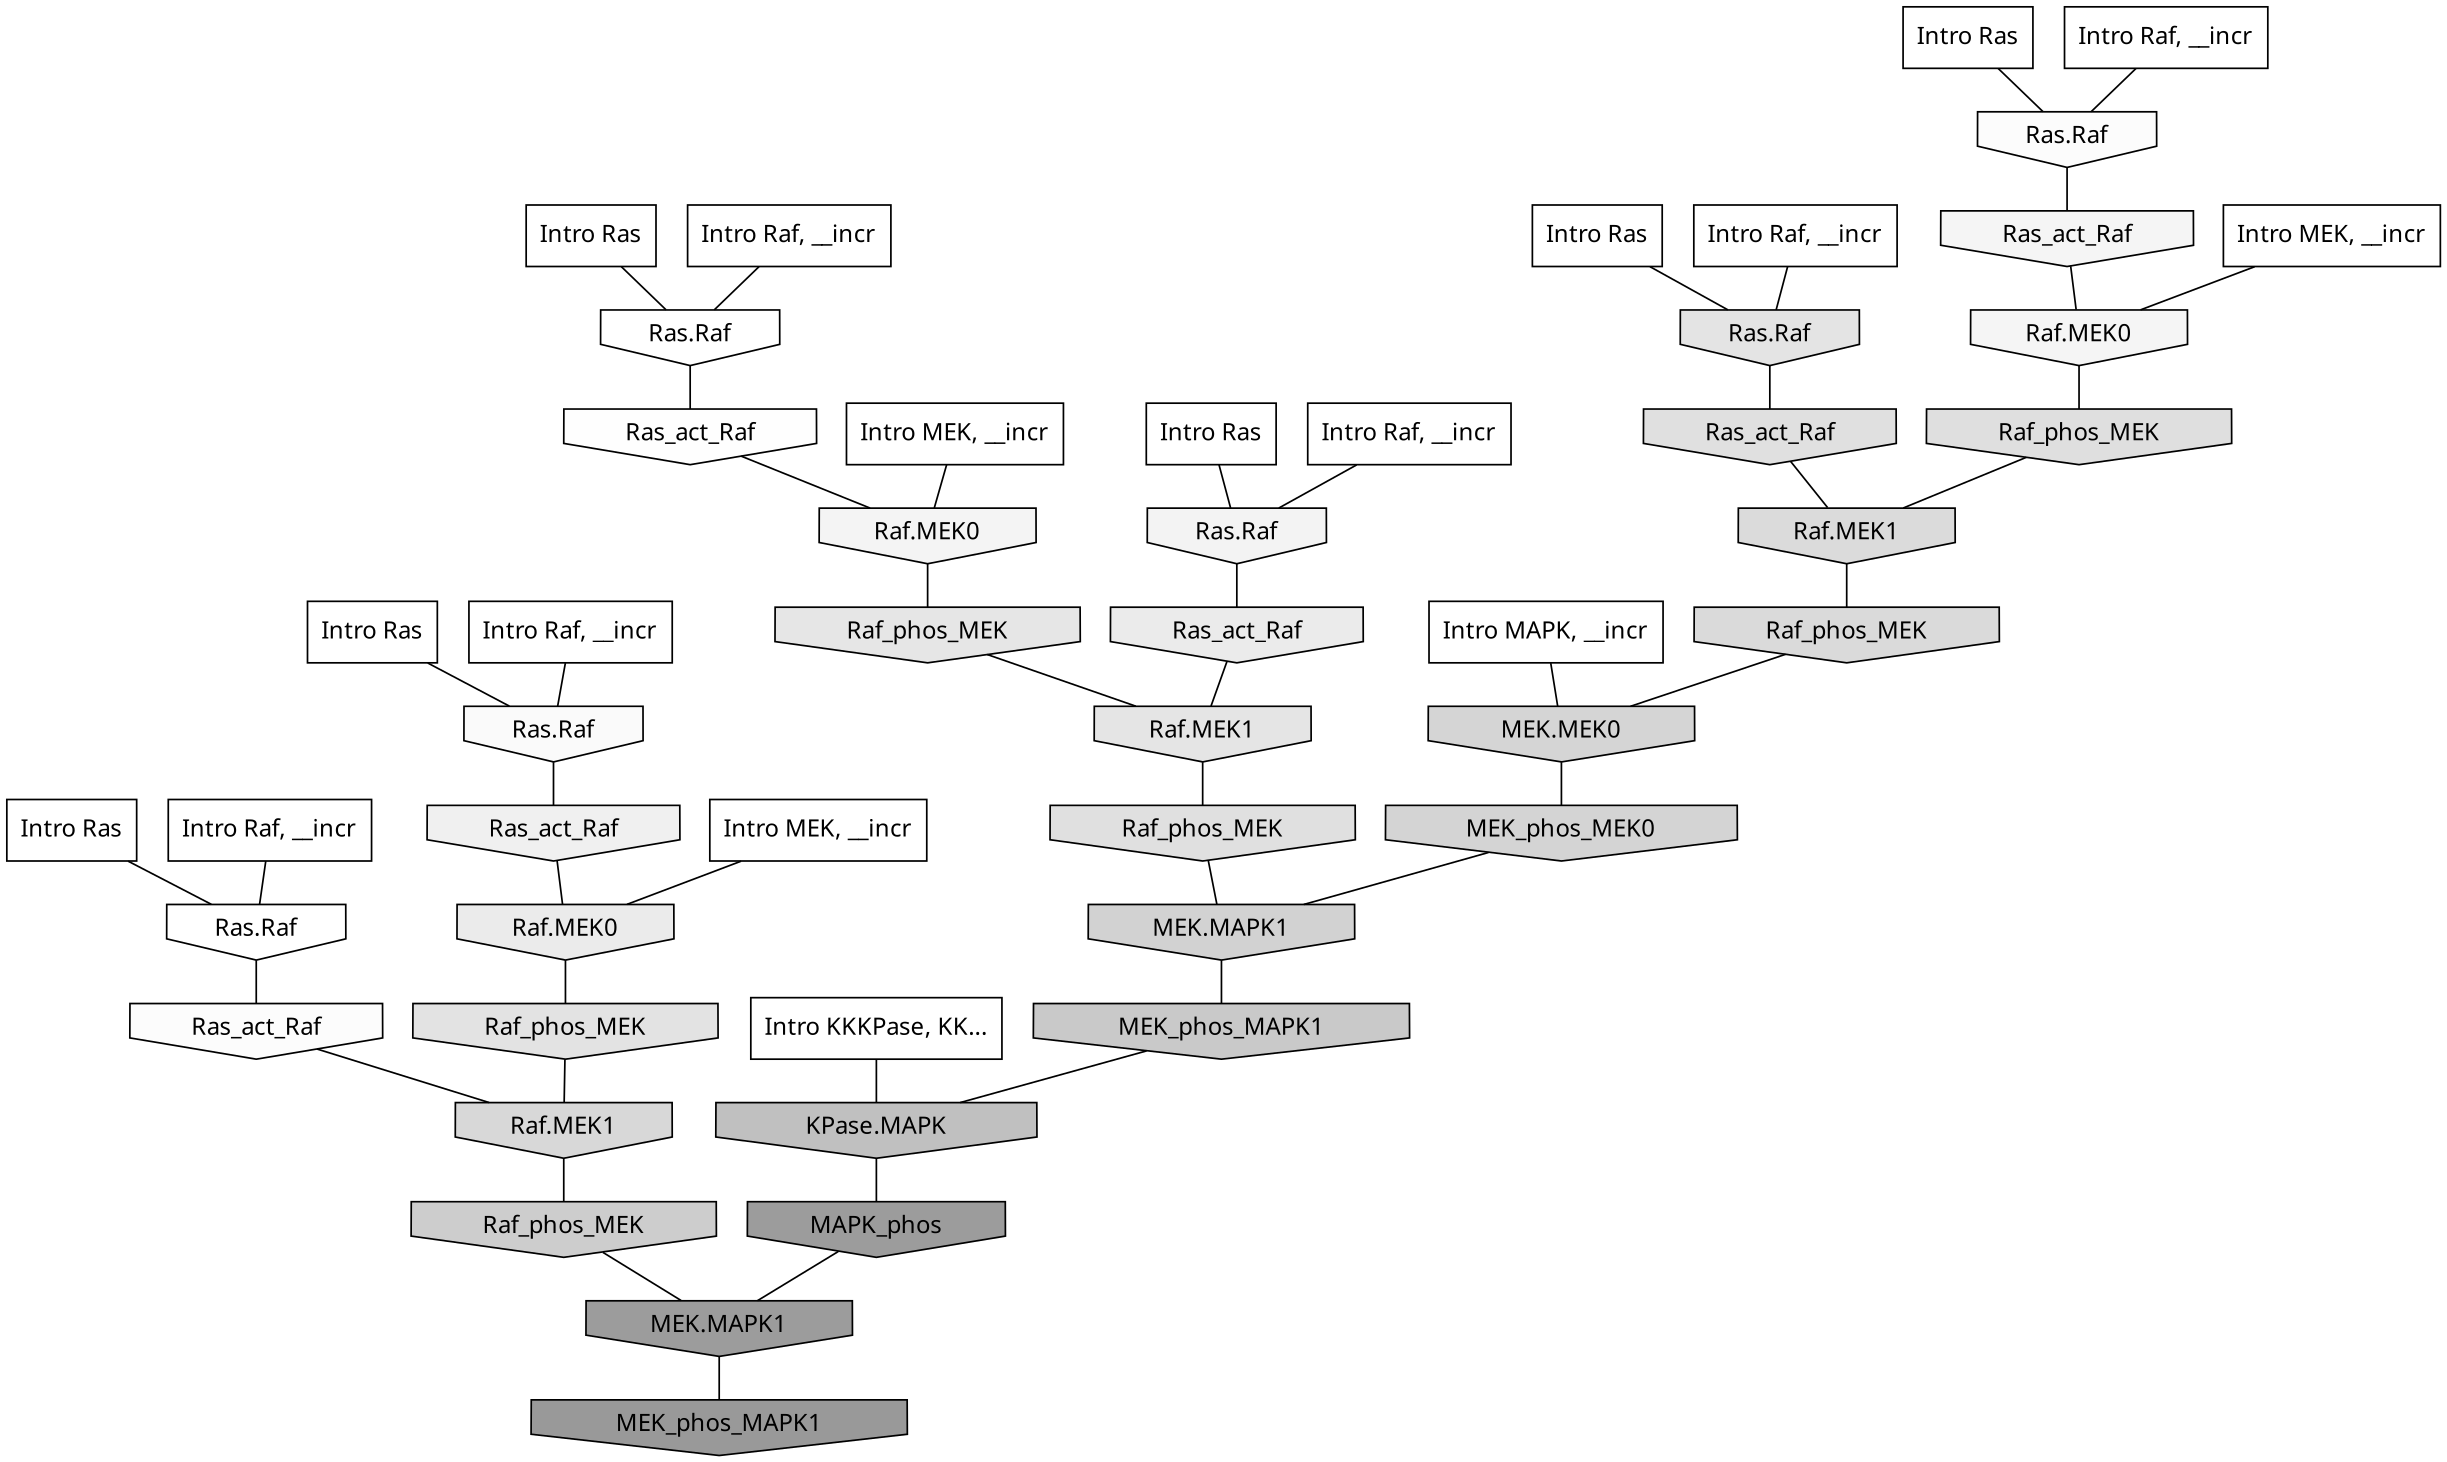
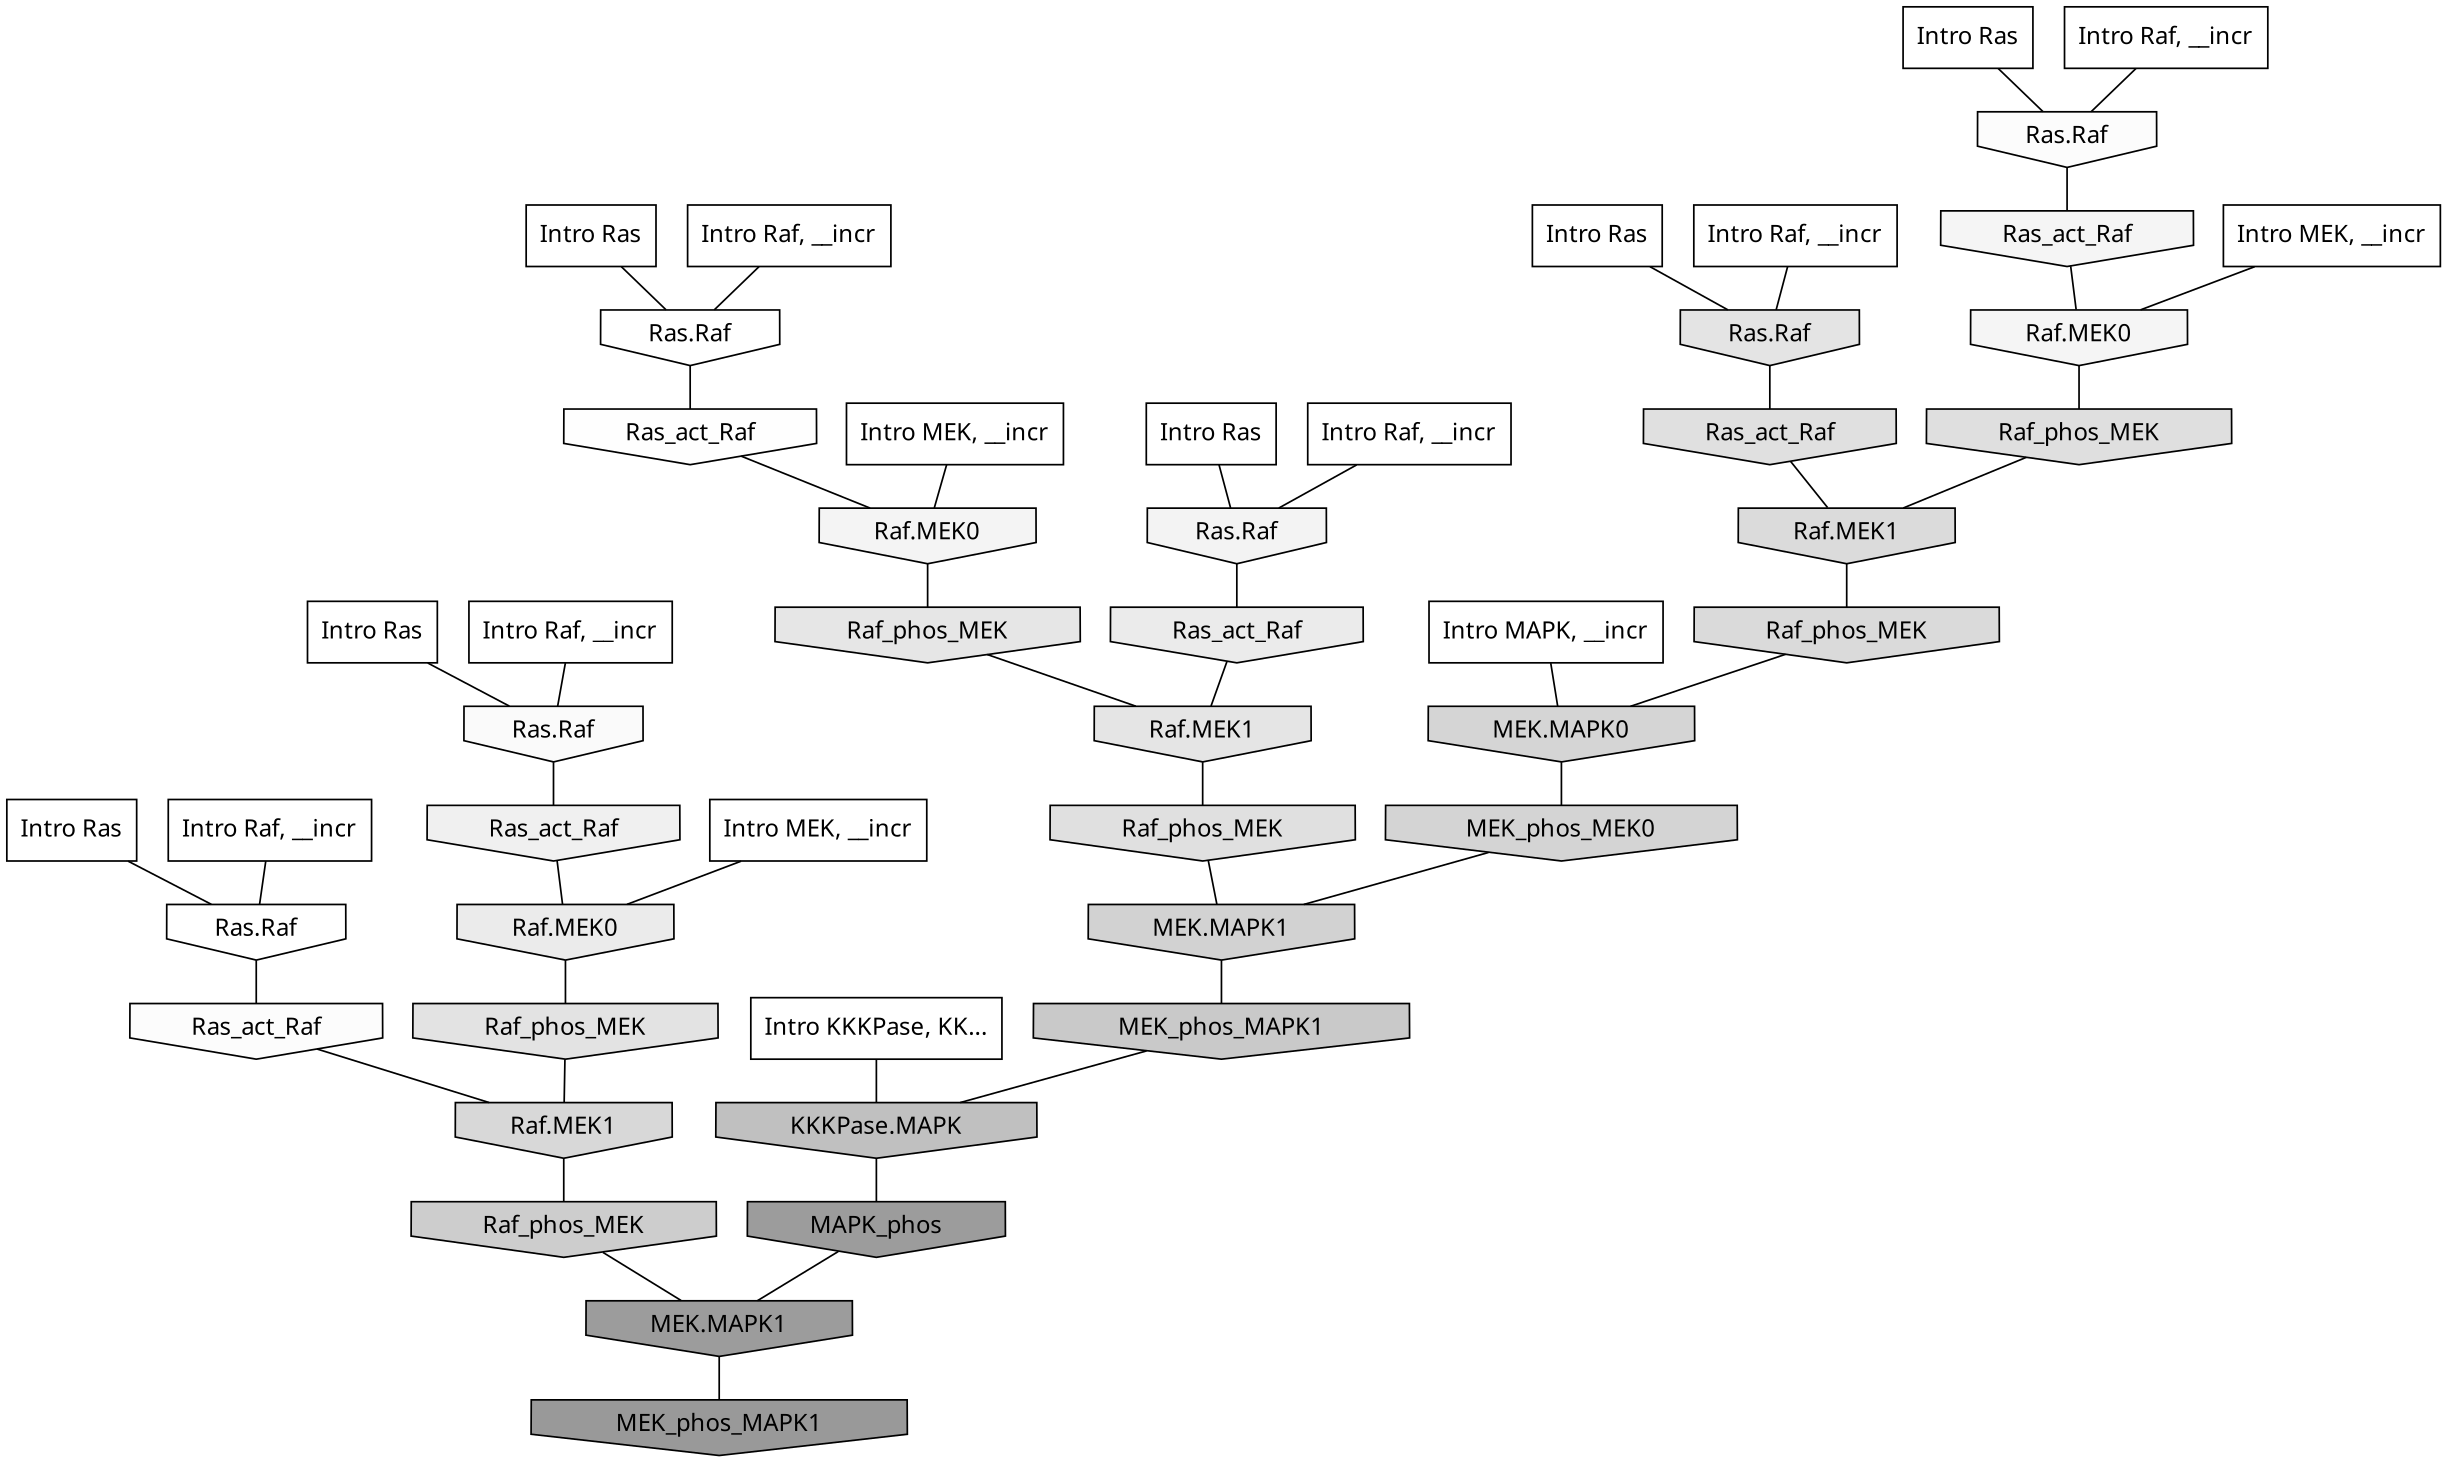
(1561, 731) -> (1561, 731)
(876, 1128) -> (876, 1128)
